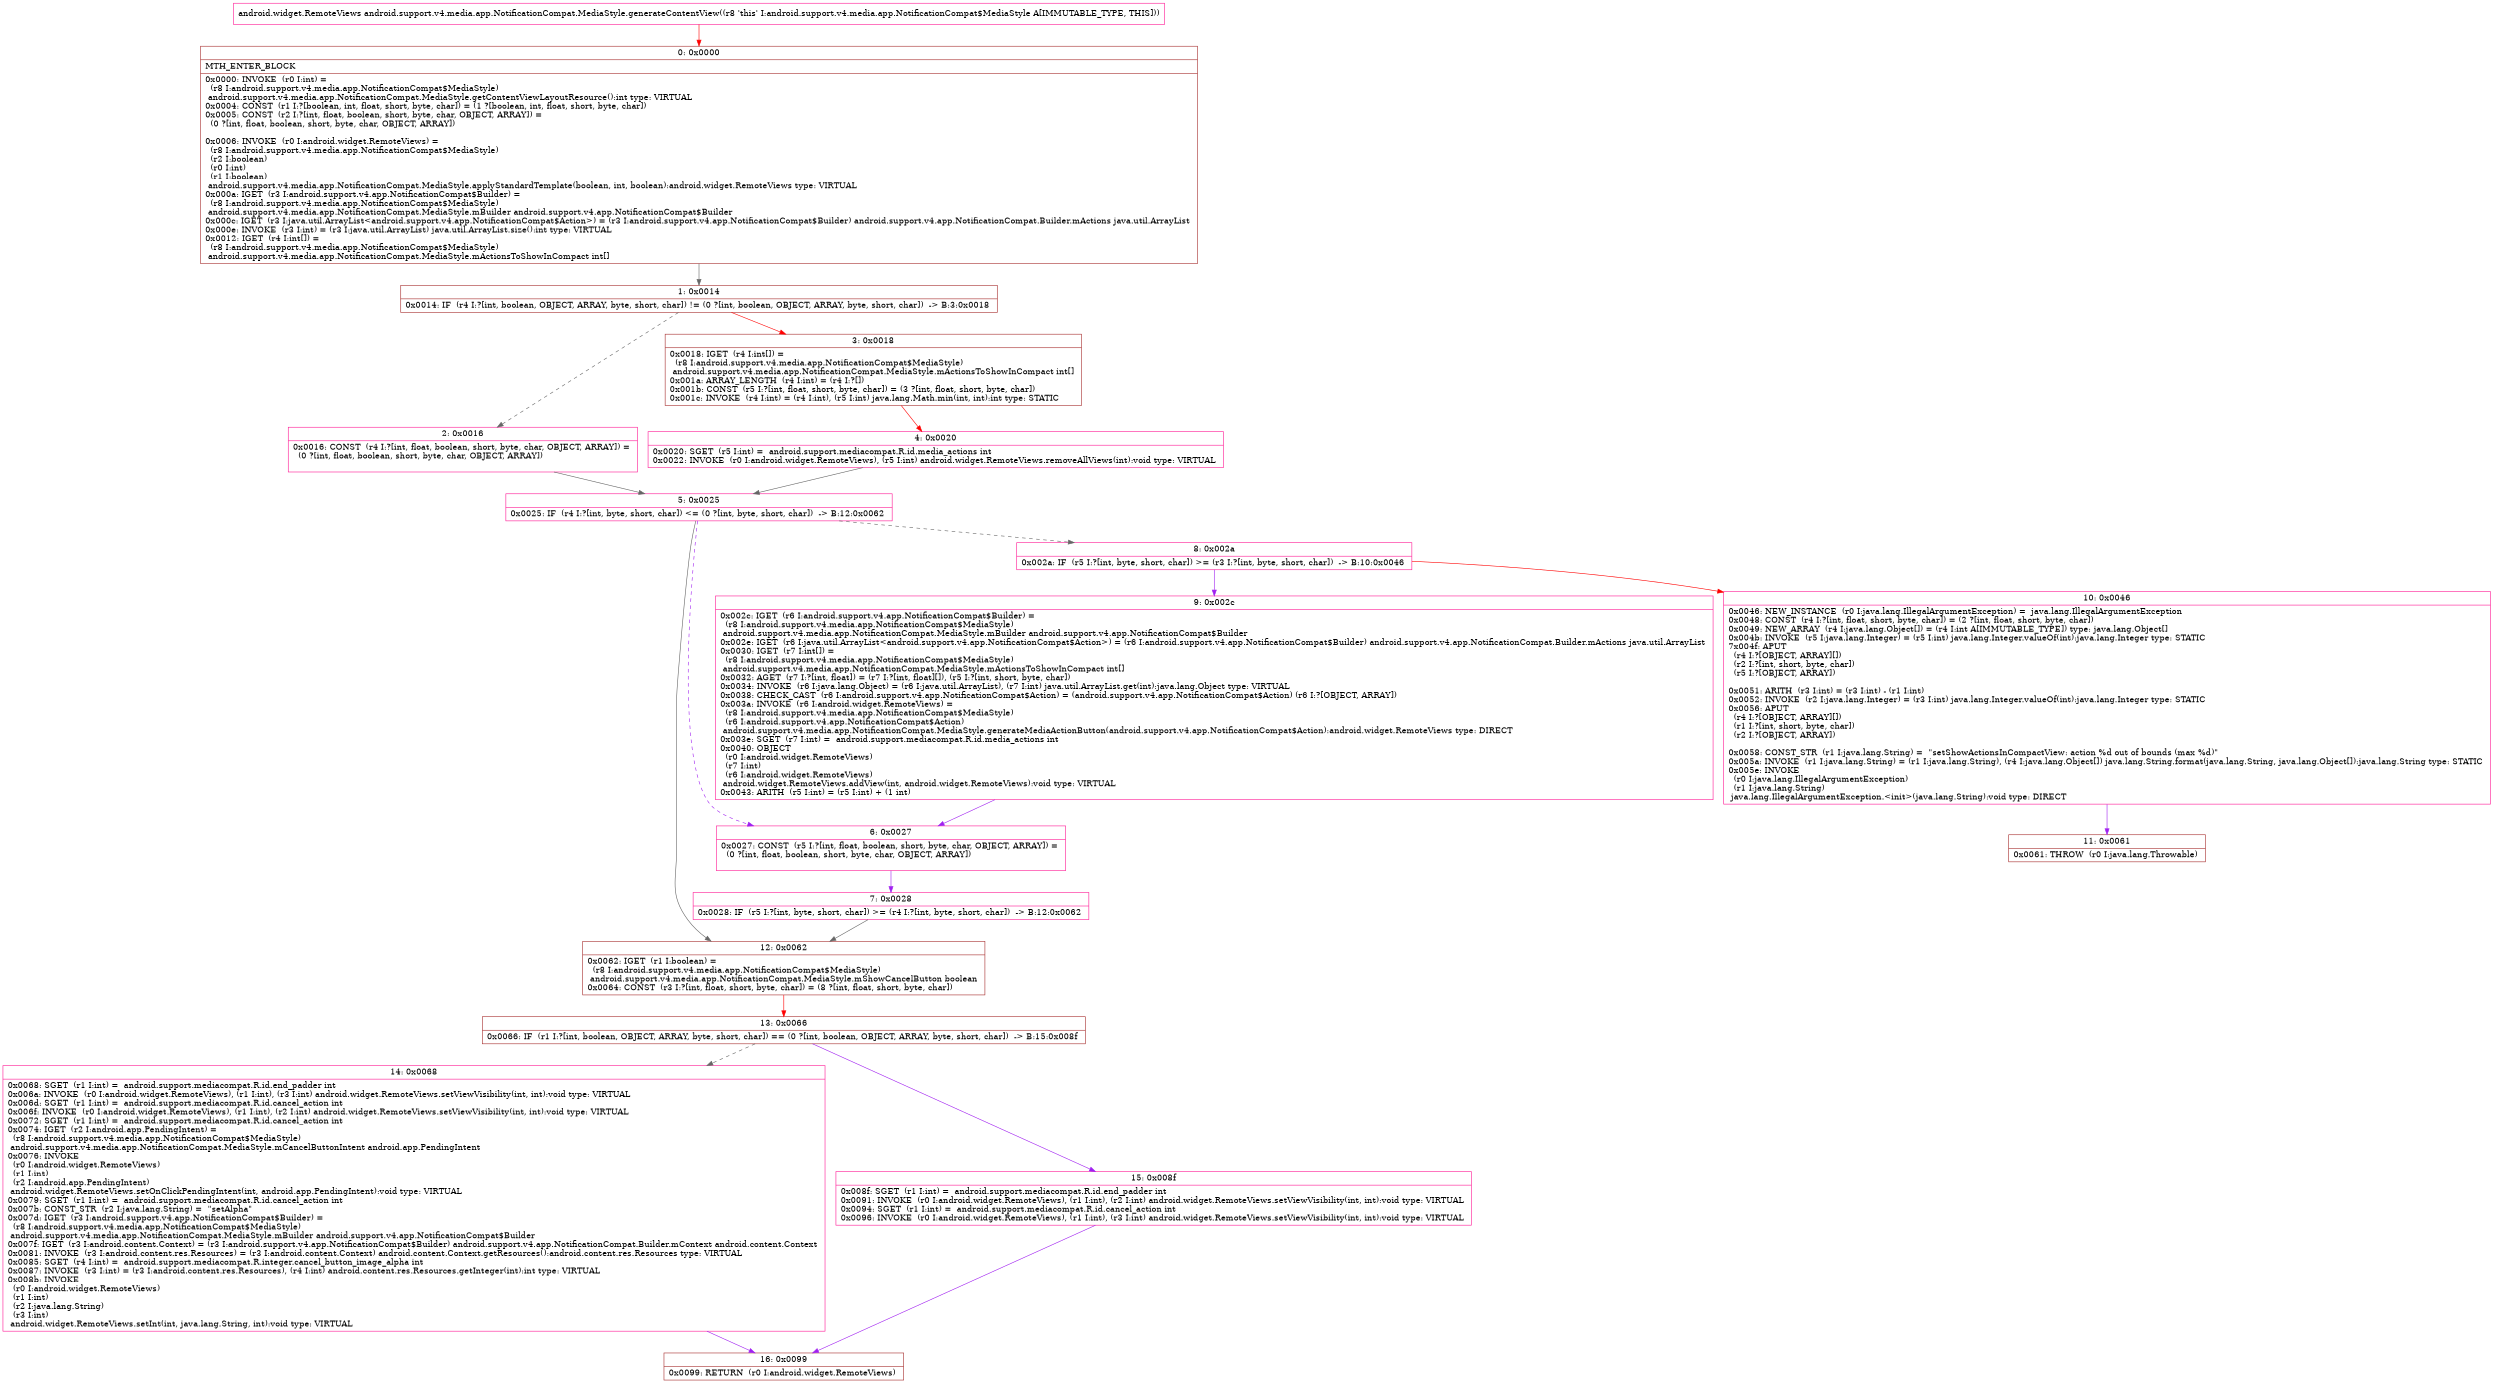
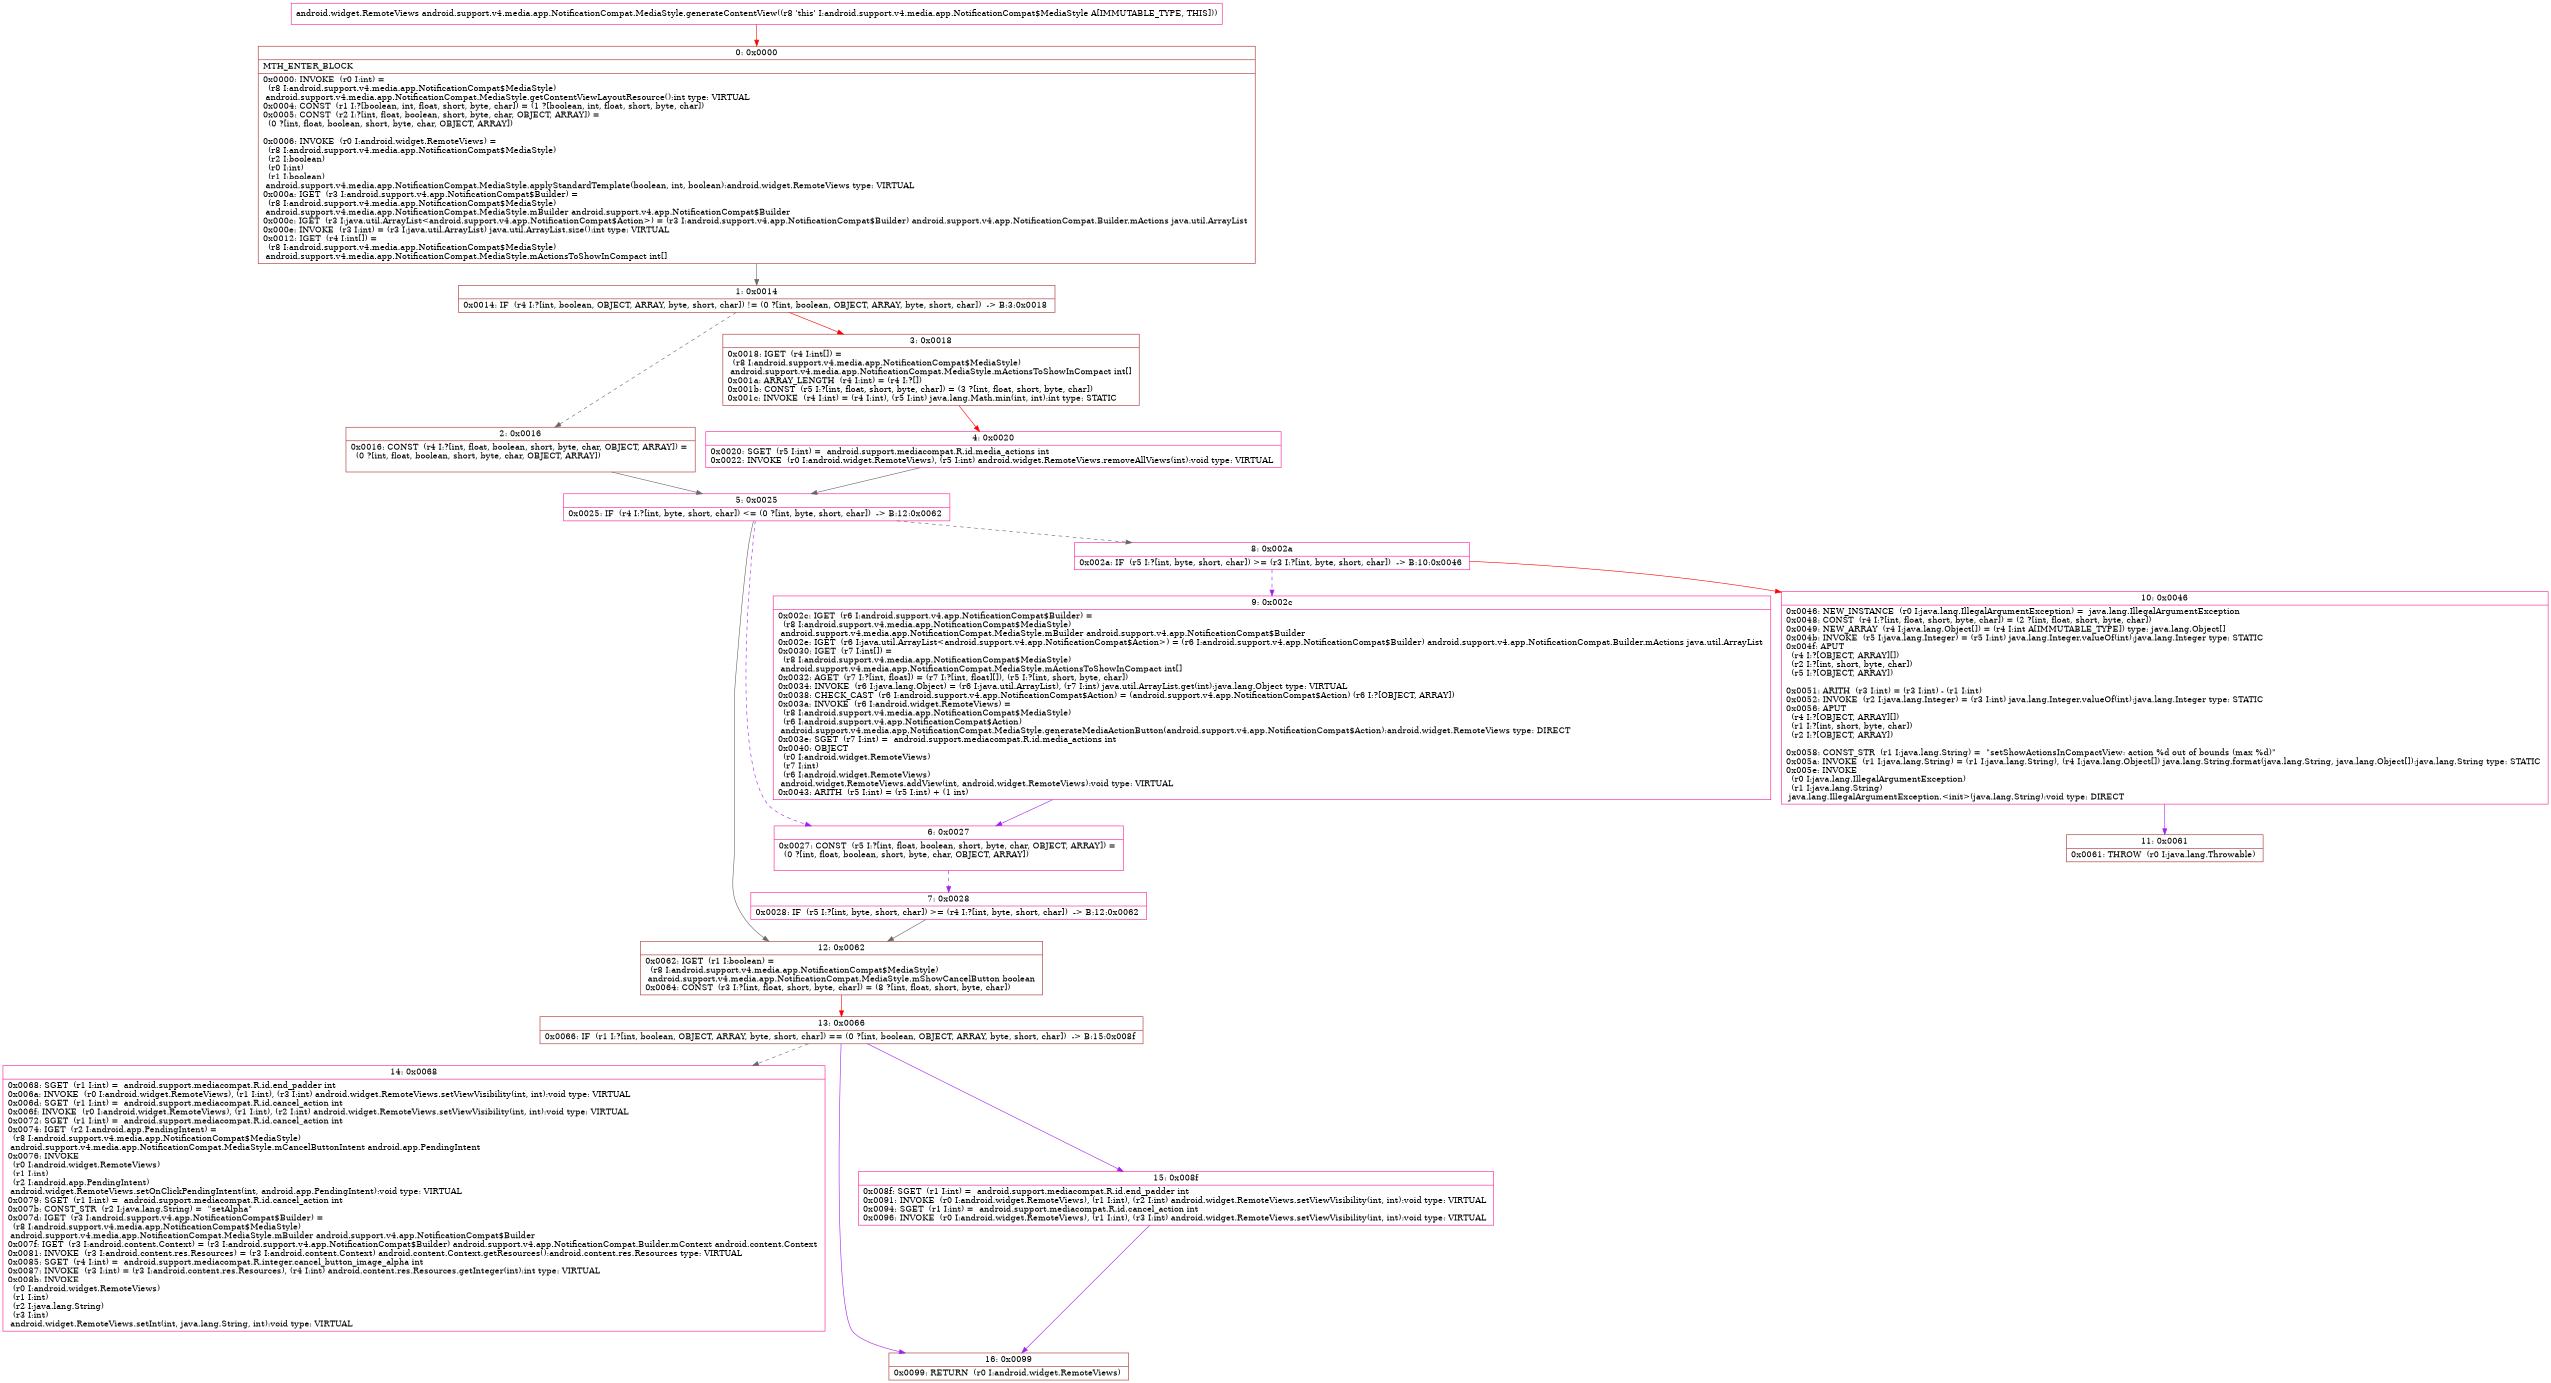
(463, 450) -> (521, 450)
(1214, 580) -> (1272, 580)
(1760, 647) -> (1818, 647)
(891, 879) -> (949, 879)
(728, 1341) -> (840, 1214)
